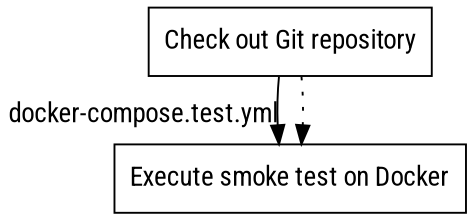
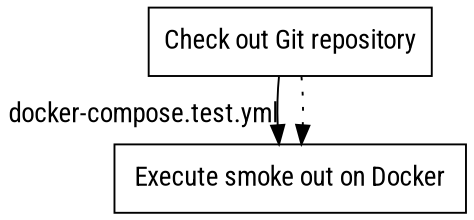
(290, 179) -> (290, 179)
